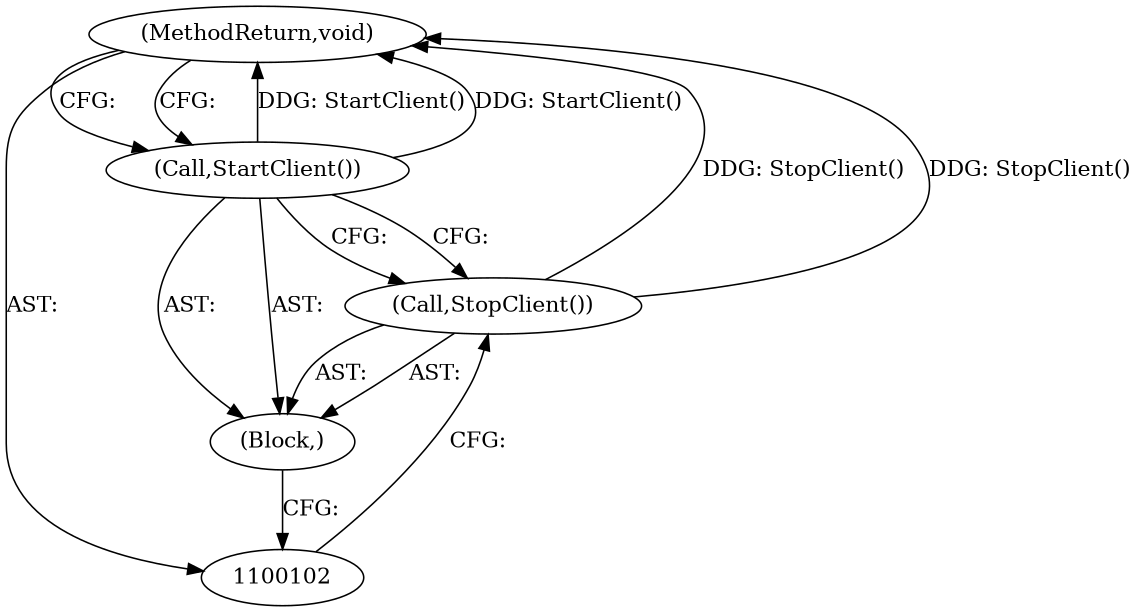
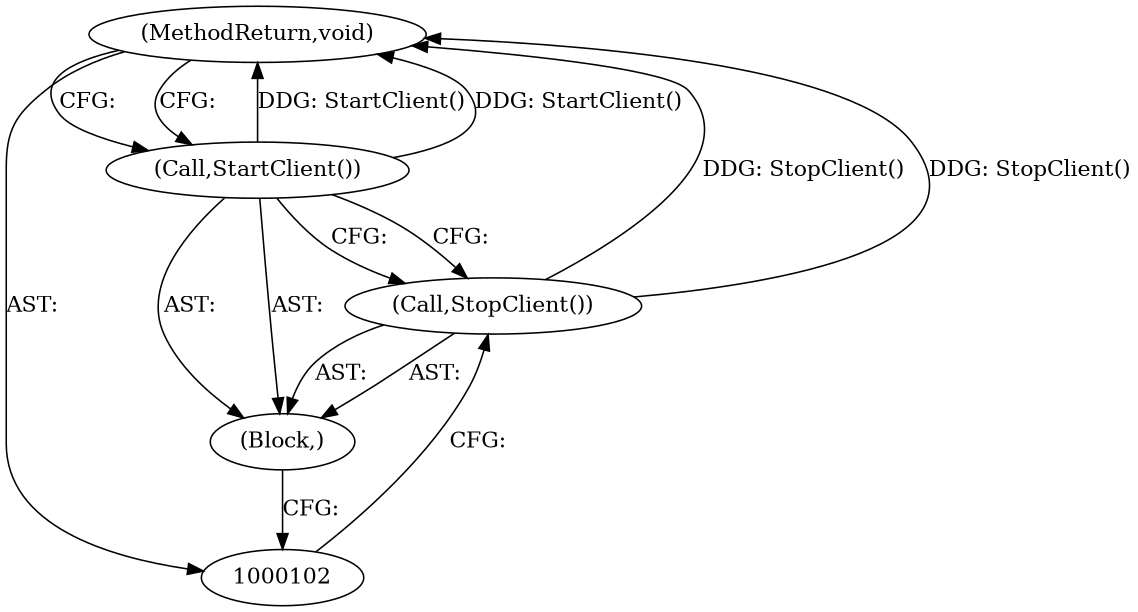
(283, 578) -> (283, 578)
